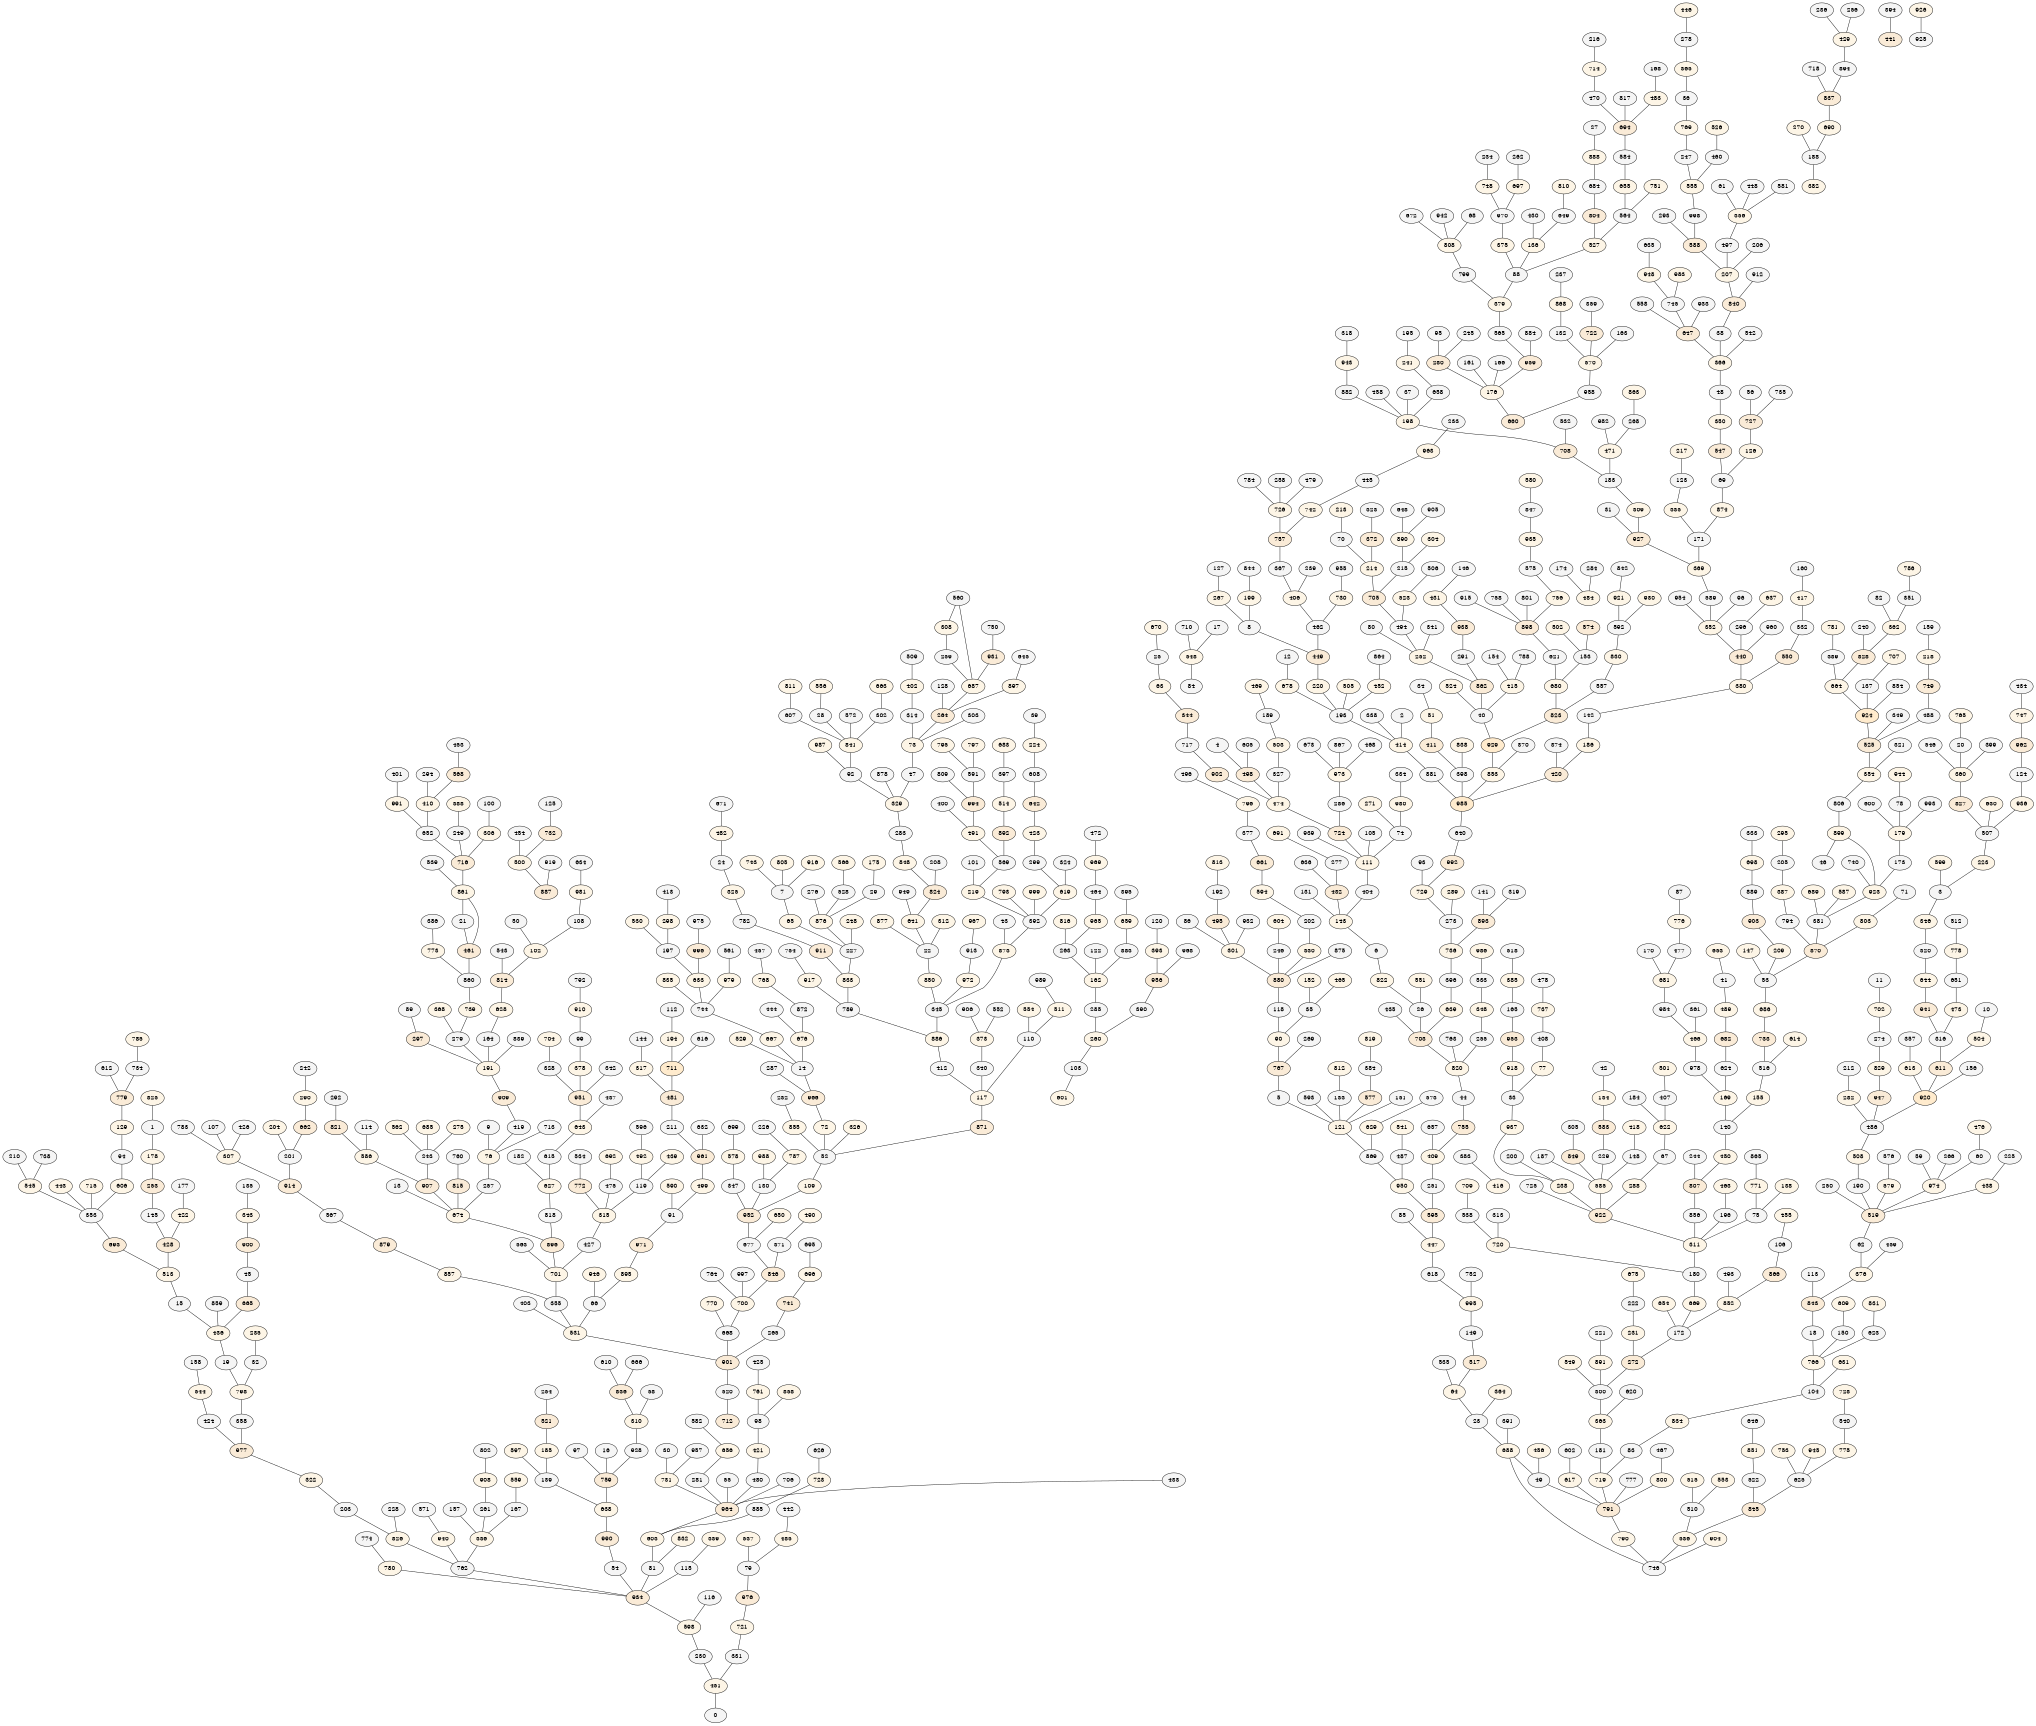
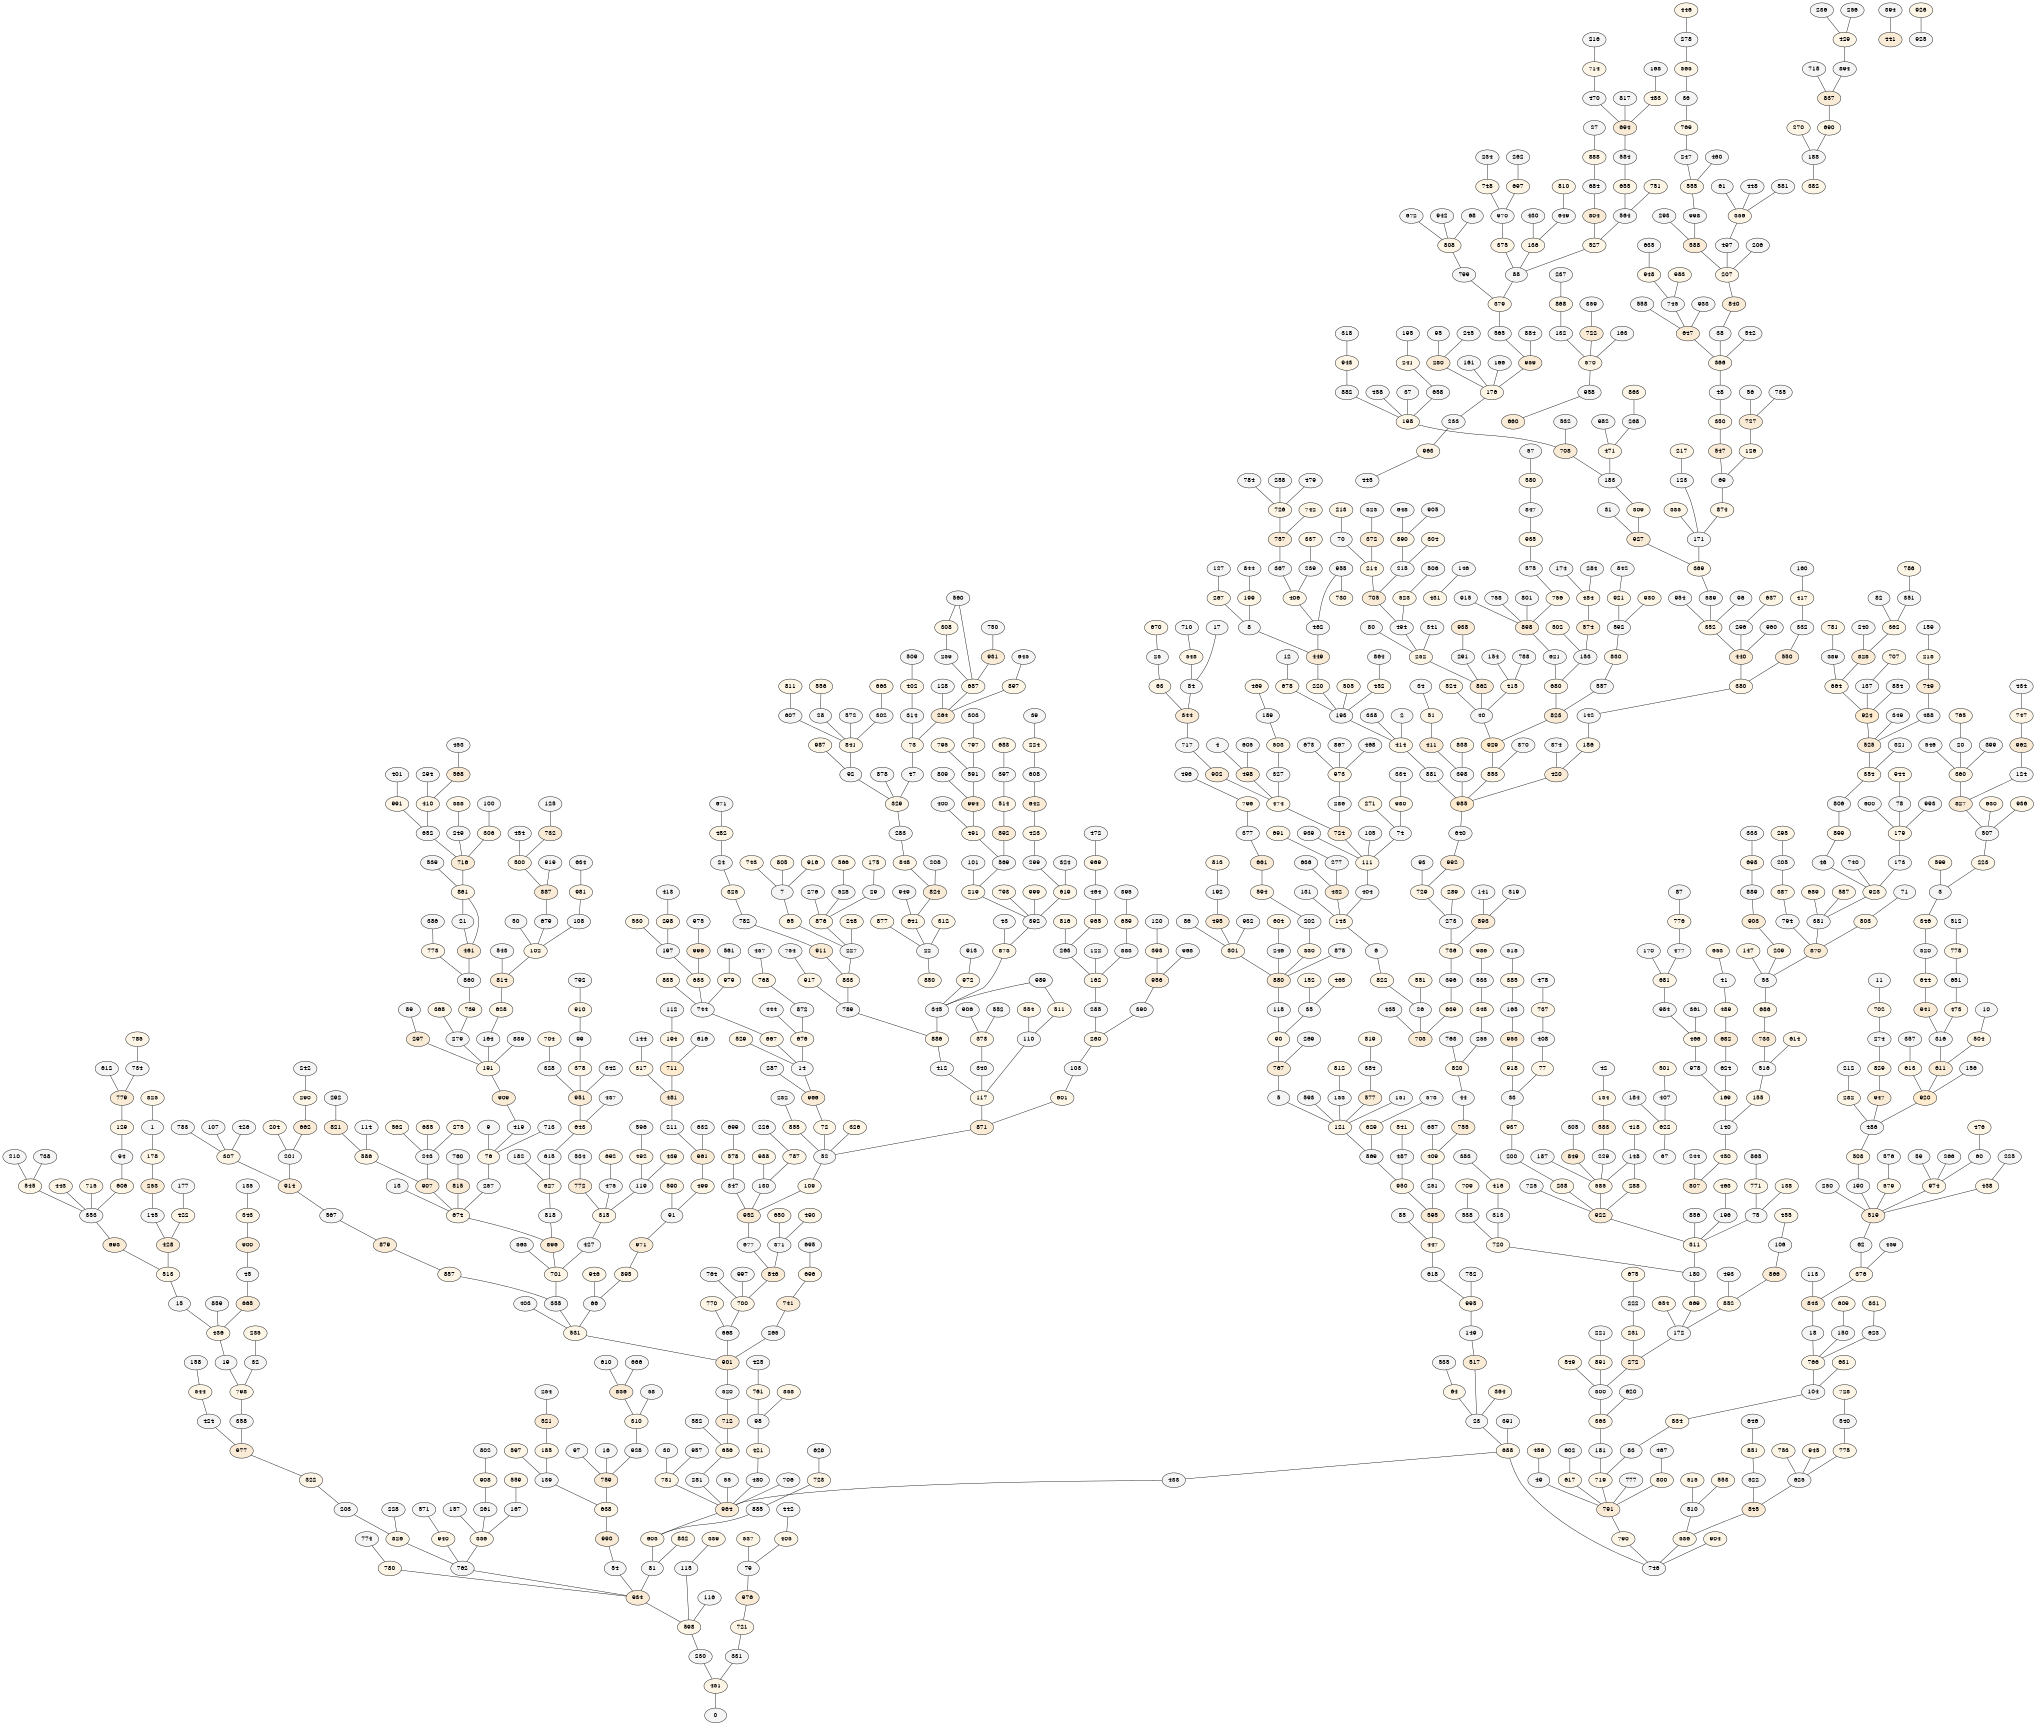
(1717, 128) -> none
(1758, 275) -> none
(1503, 407) -> (1473, 407)
none -> (1531, 451)
(1339, 495) -> none
(1679, 495) -> (1693, 509)
none -> (1311, 539)
(1330, 613) -> (1324, 596)
(1449, 613) -> none
none -> (1588, 613)
(1204, 642) -> (1209, 659)
none -> (1189, 701)
(943, 731) -> (973, 731)
(2022, 789) -> (1991, 789)
(1870, 857) -> (1849, 877)
none -> (546, 922)
(974, 922) -> none
(933, 995) -> (987, 992)
(1439, 1054) -> none
none -> (1022, 1113)
(1650, 1171) -> (1634, 1172)
(1507, 1173) -> (1512, 1142)
none -> (1498, 1201)
(1695, 1201) -> none
(764, 1230) -> (779, 1230)
(1465, 1377) -> (1476, 1392)
none -> (727, 1436)
(1523, 1466) -> (1341, 1466)
(786, 1539) -> (786, 1539)
(662, 1583) -> (688, 1598)
